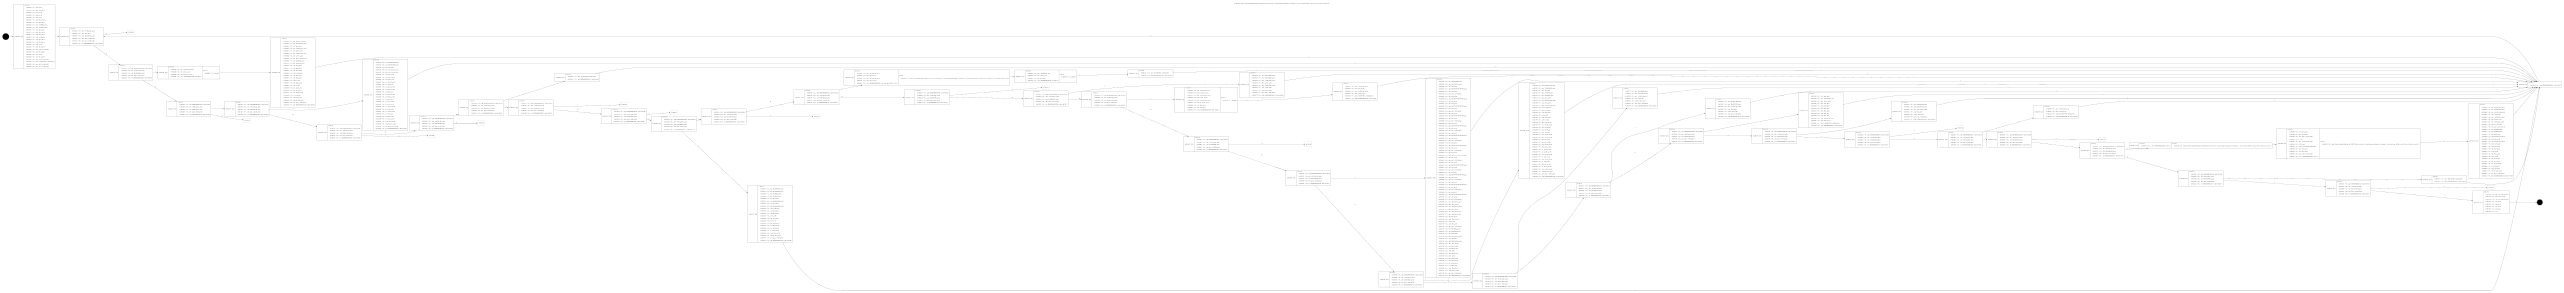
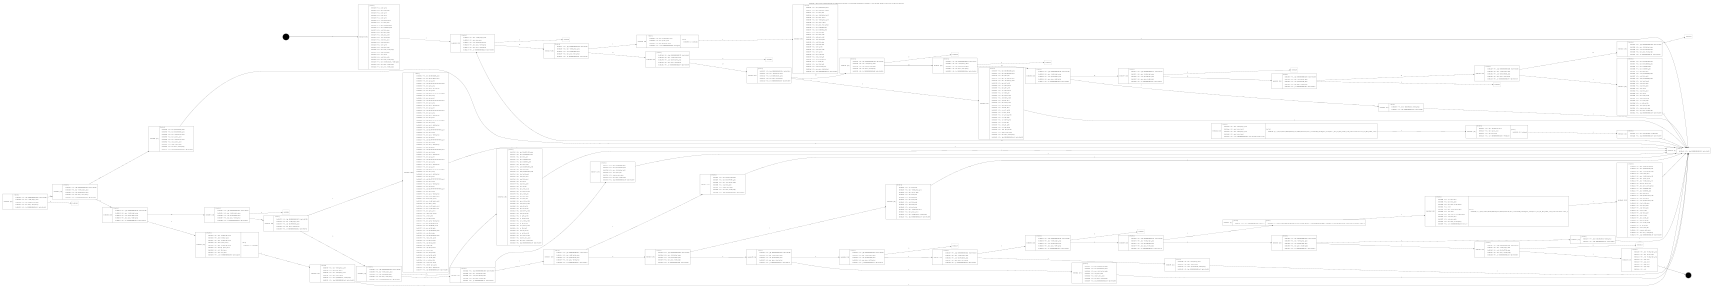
(817, 97) -> none
